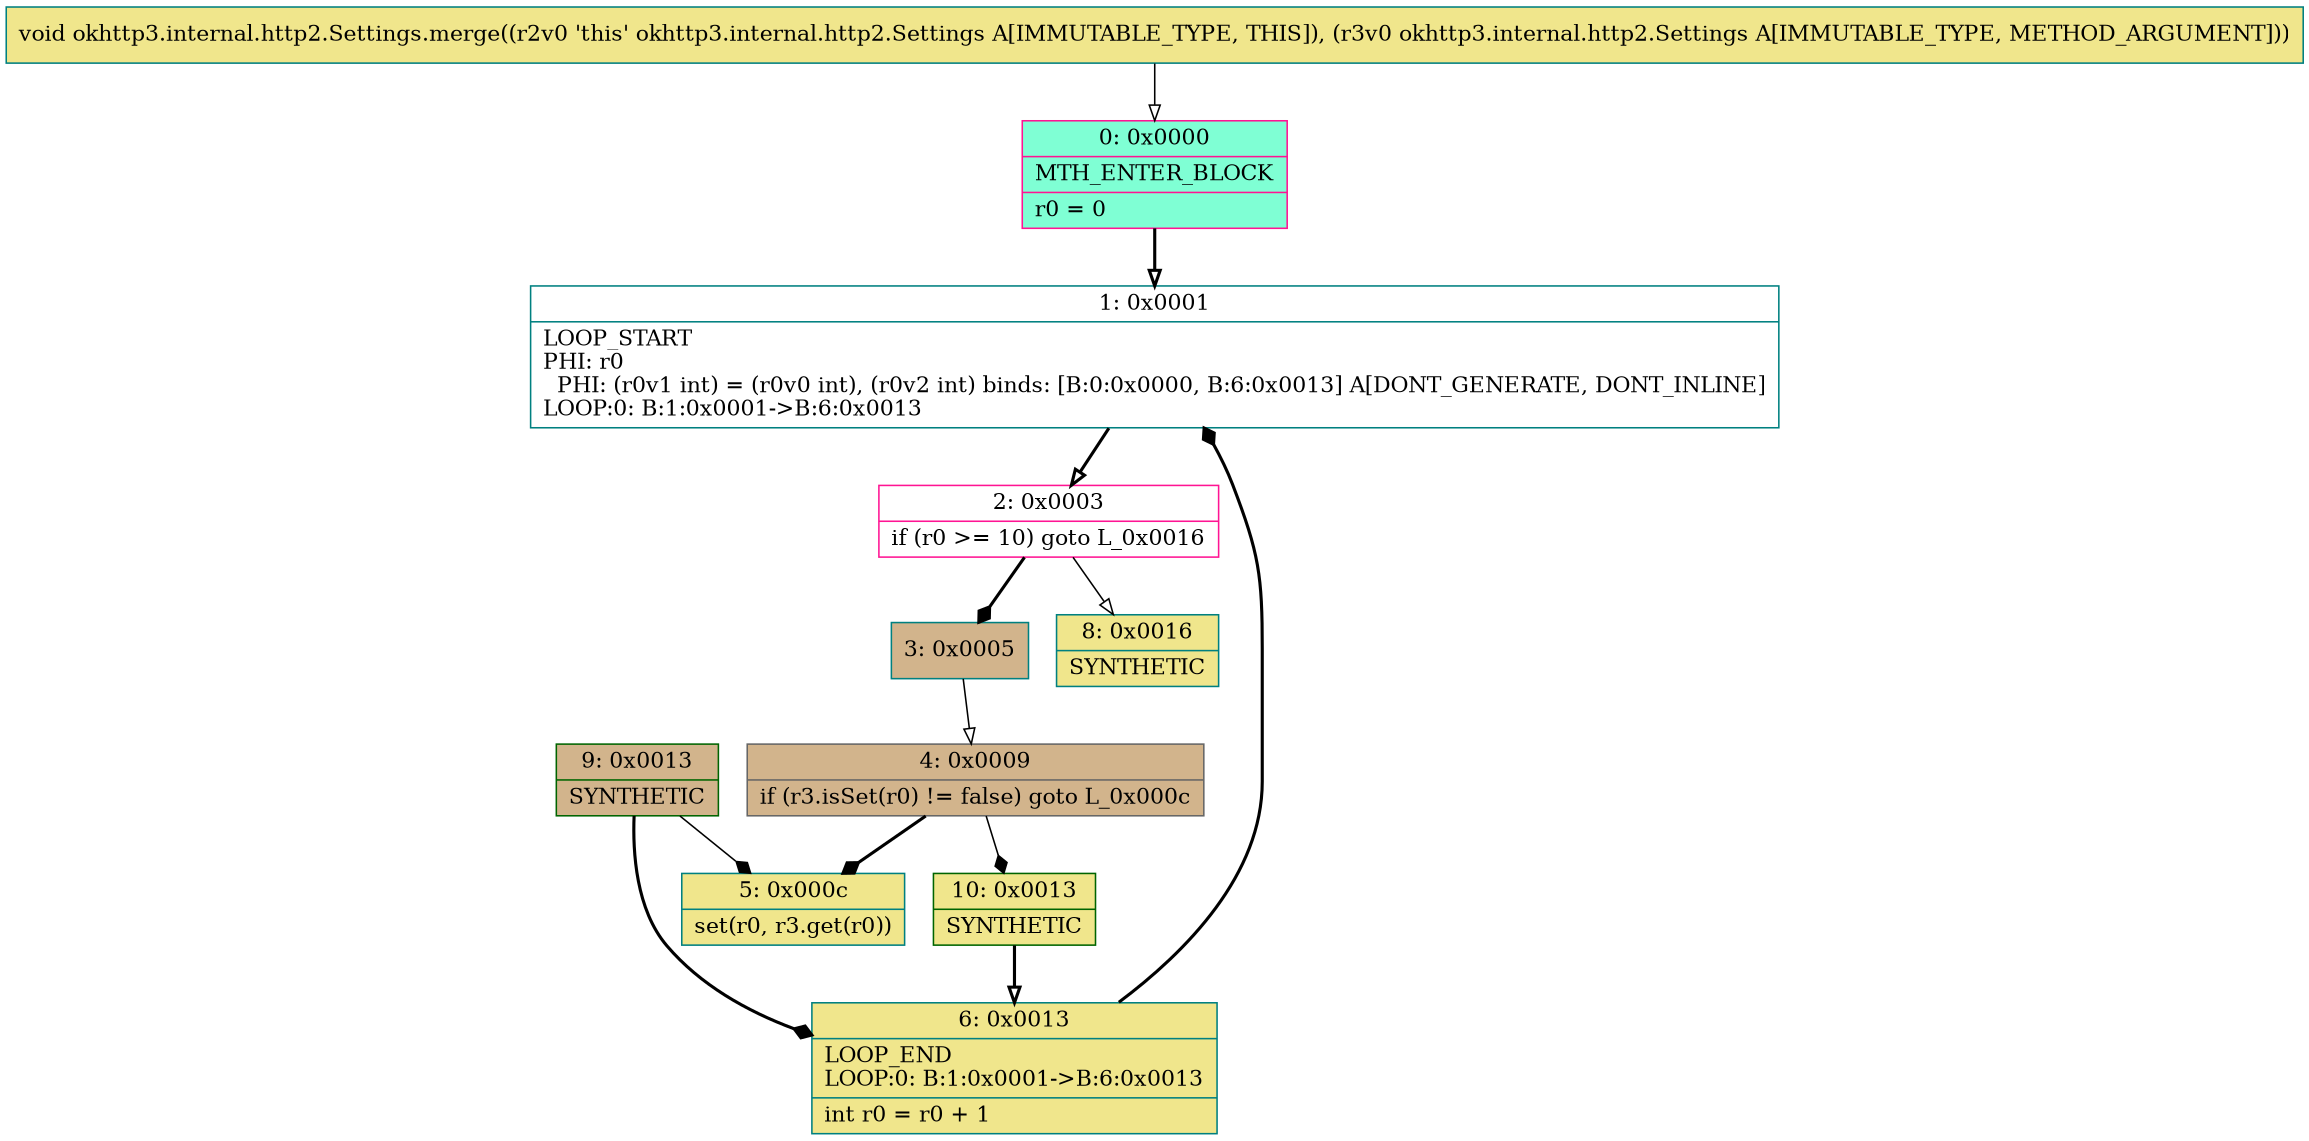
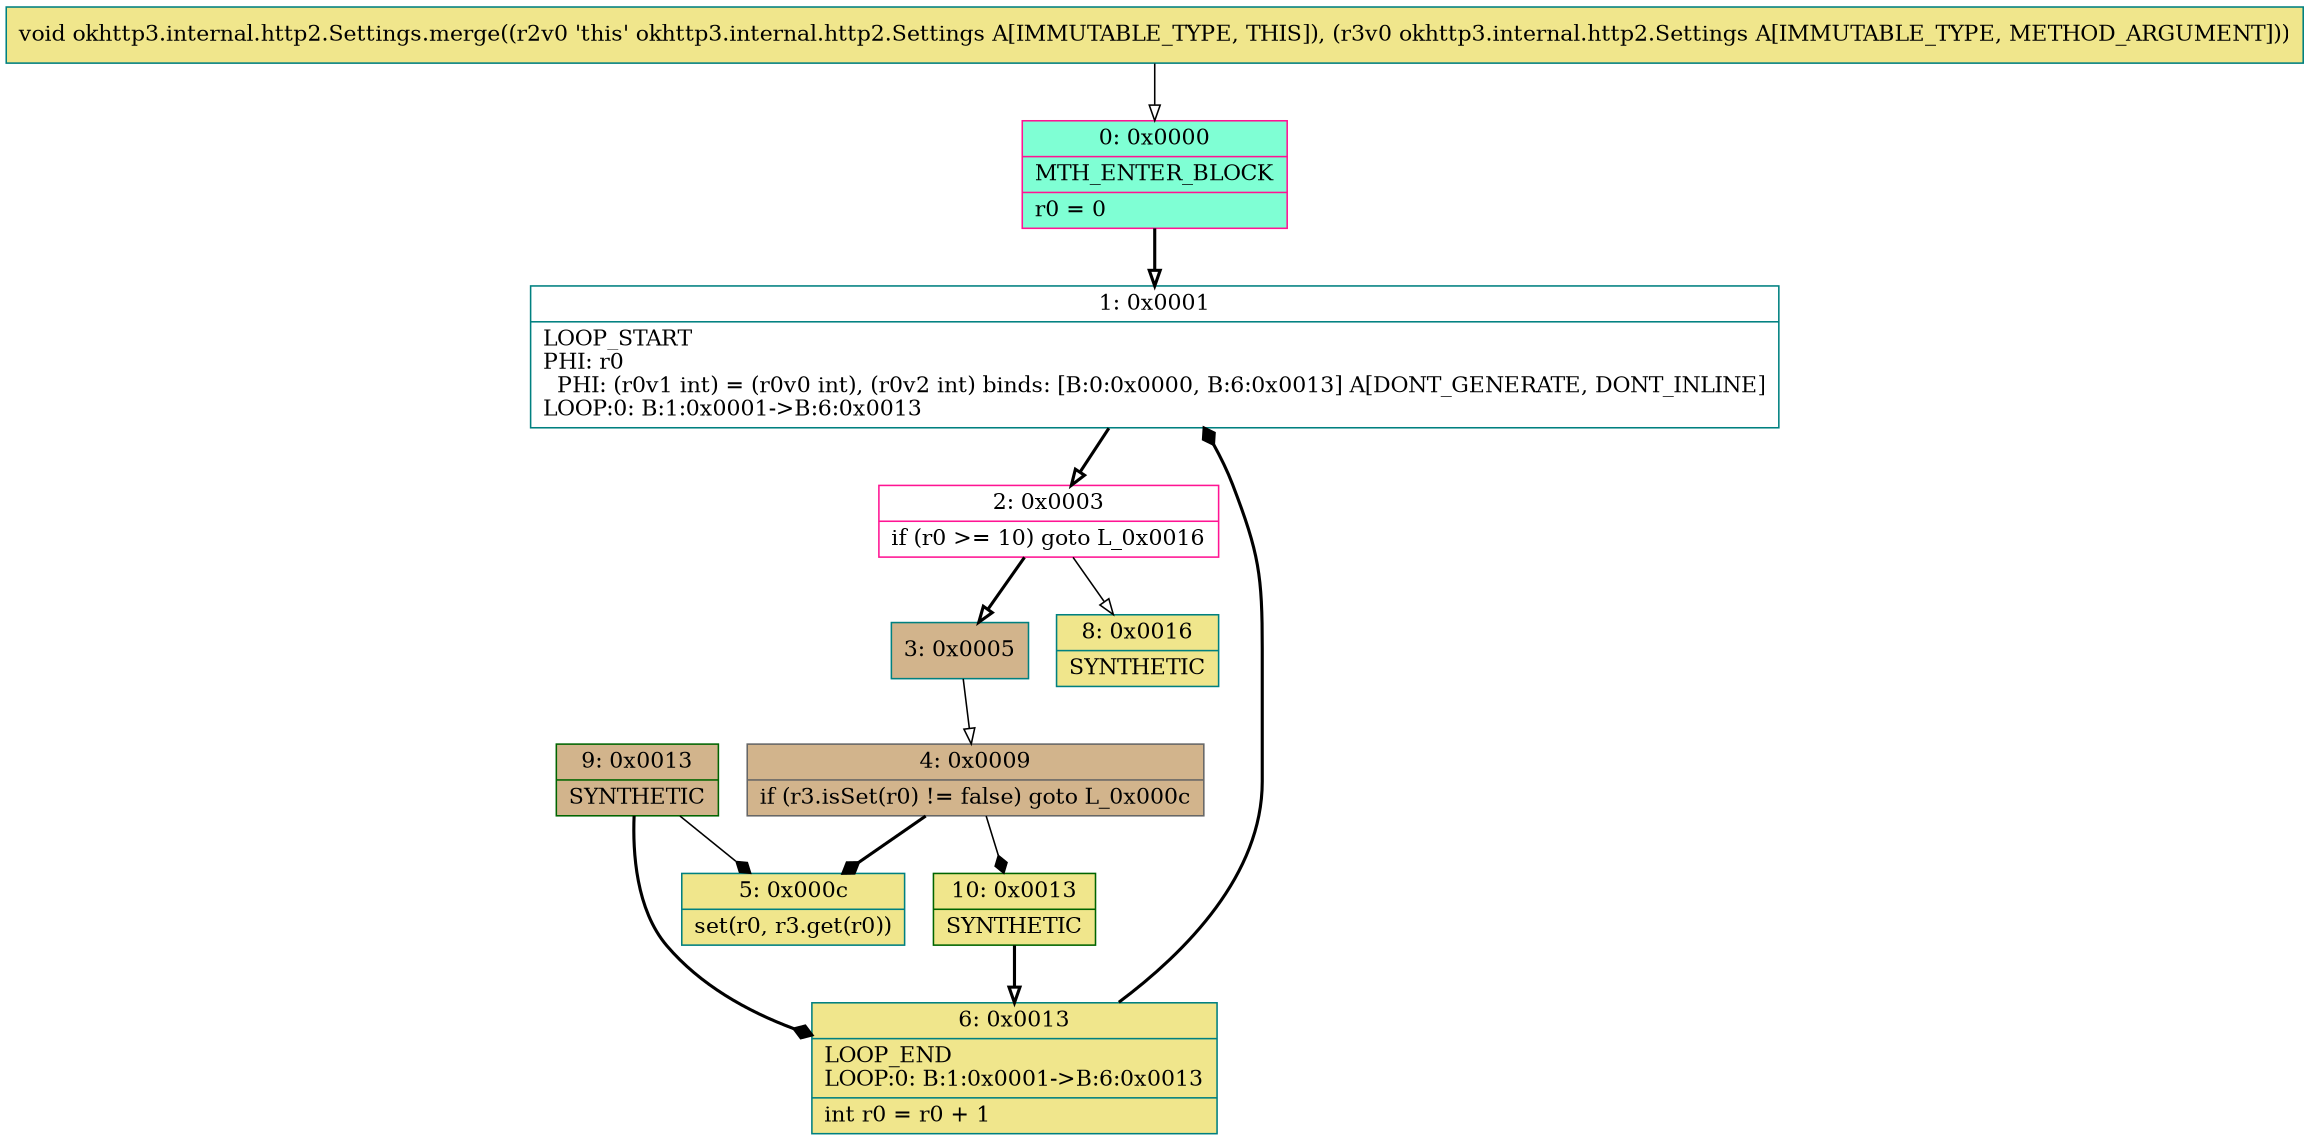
(1007, 582) -> (1006, 583)
